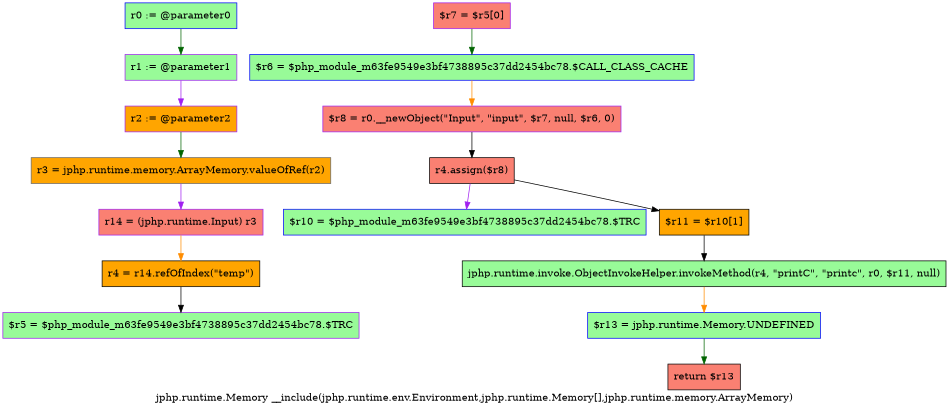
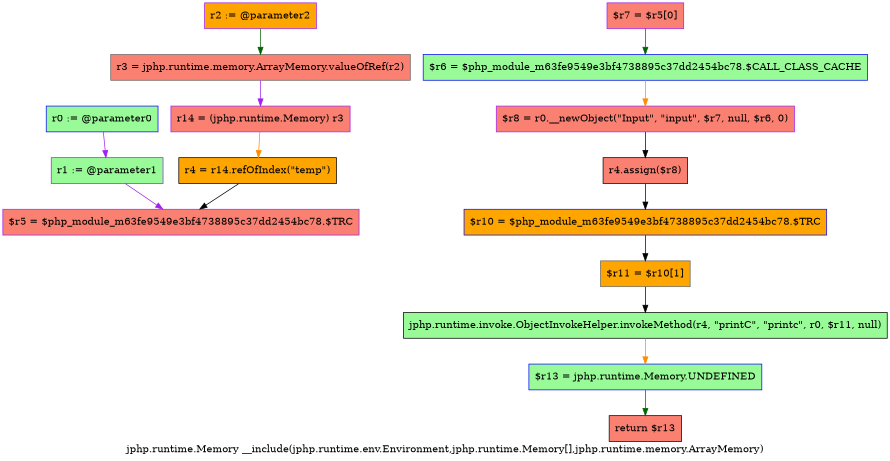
(181, 38) -> (104, 141)
(181, 90) -> (141, 194)
(181, 171) -> (261, 67)
(469, 193) -> (645, 193)
(583, 194) -> (645, 244)
(181, 222) -> (261, 119)
(465, 222) -> (645, 222)
(704, 222) -> (645, 274)
(181, 325) -> (181, 222)
